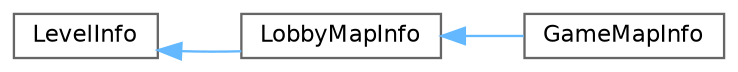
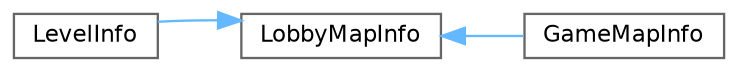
(211, 52) -> (188, 21)
